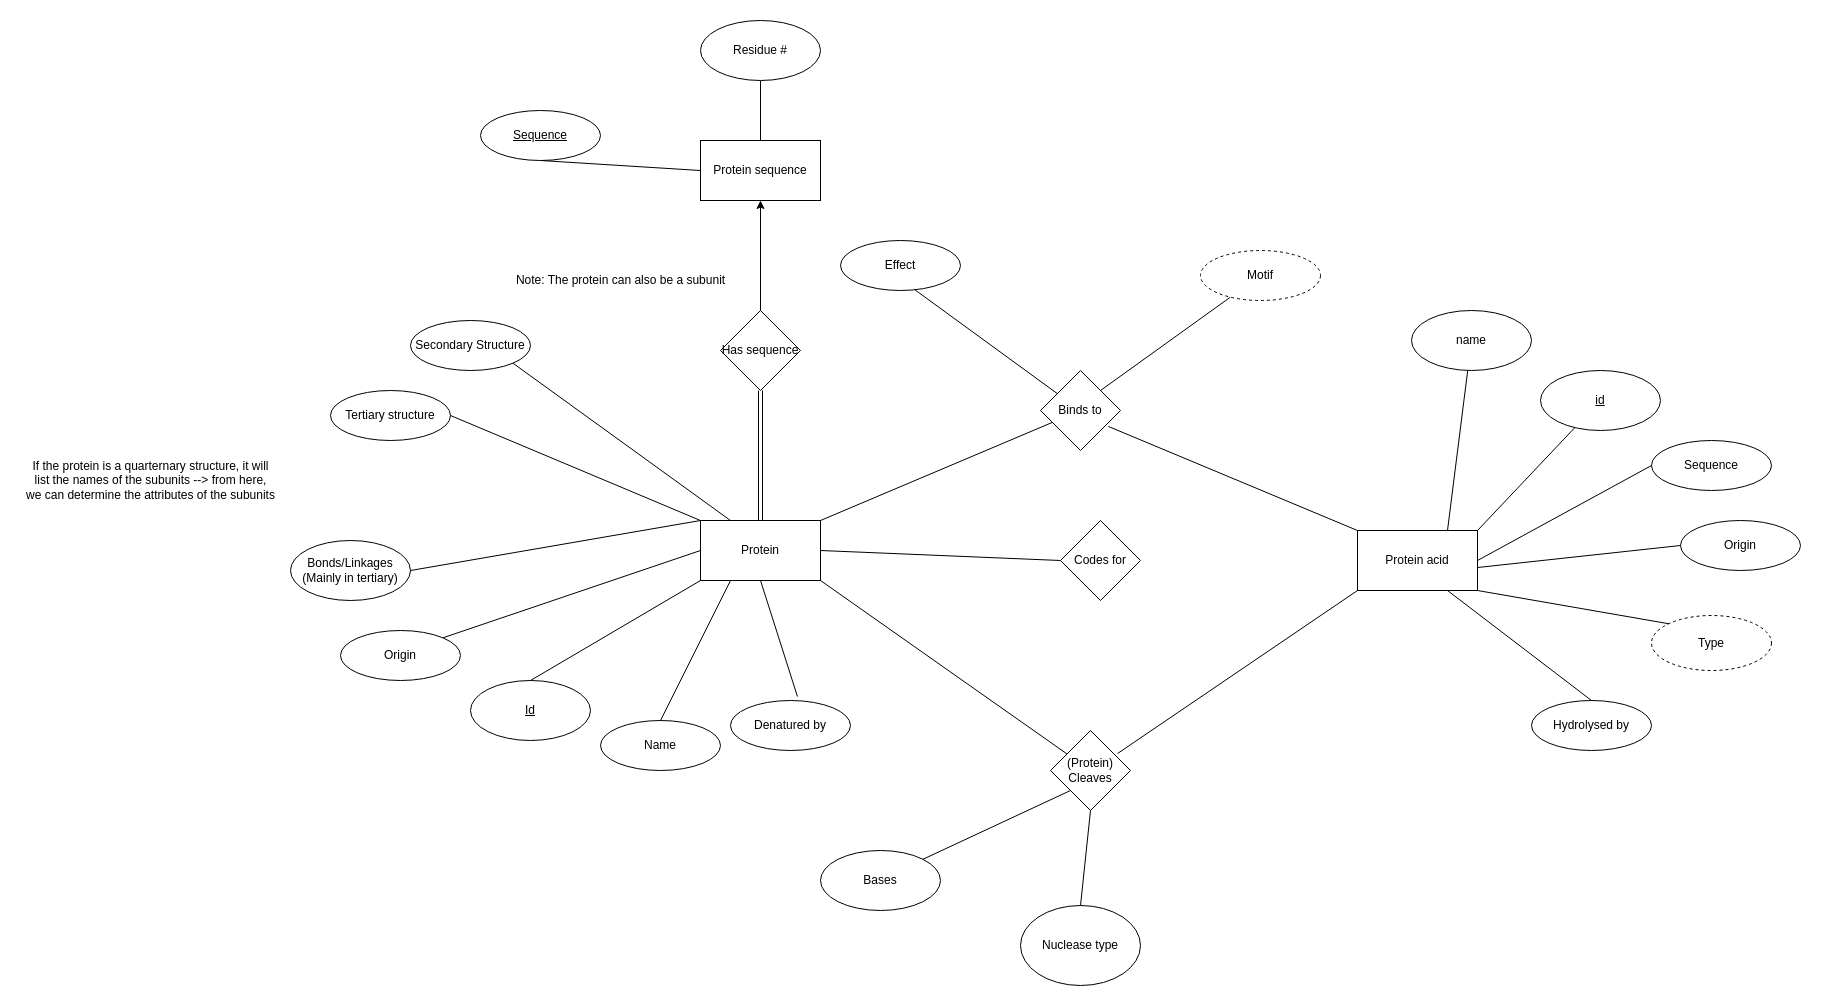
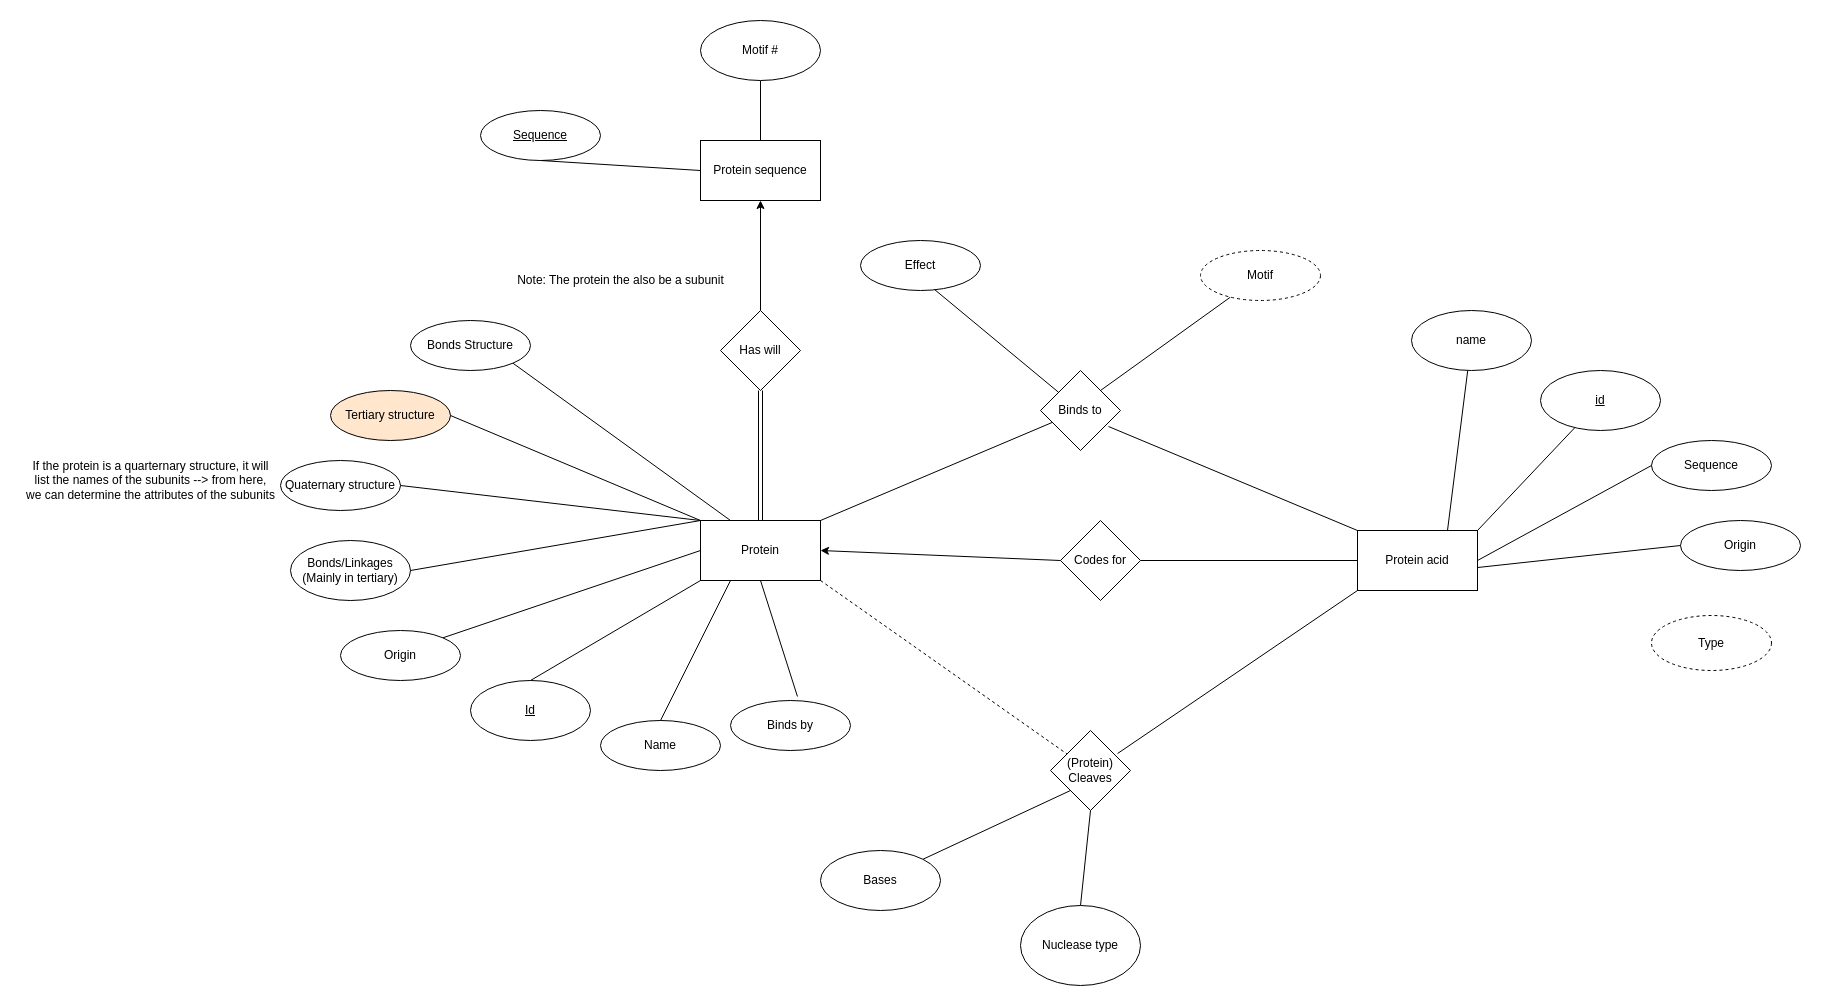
(761, 51) -> (761, 51)
(901, 266) -> (921, 266)
(621, 281) -> (621, 281)
(471, 346) -> (471, 346)
(761, 351) -> (761, 351)
(391, 416) -> (391, 416)
none -> (341, 486)
none -> (547, 503)
(827, 551) -> (829, 551)
none -> (1249, 561)
(1573, 607) -> none
(1519, 645) -> none
(944, 668) -> (944, 668)
(791, 726) -> (791, 726)
(1592, 726) -> none
